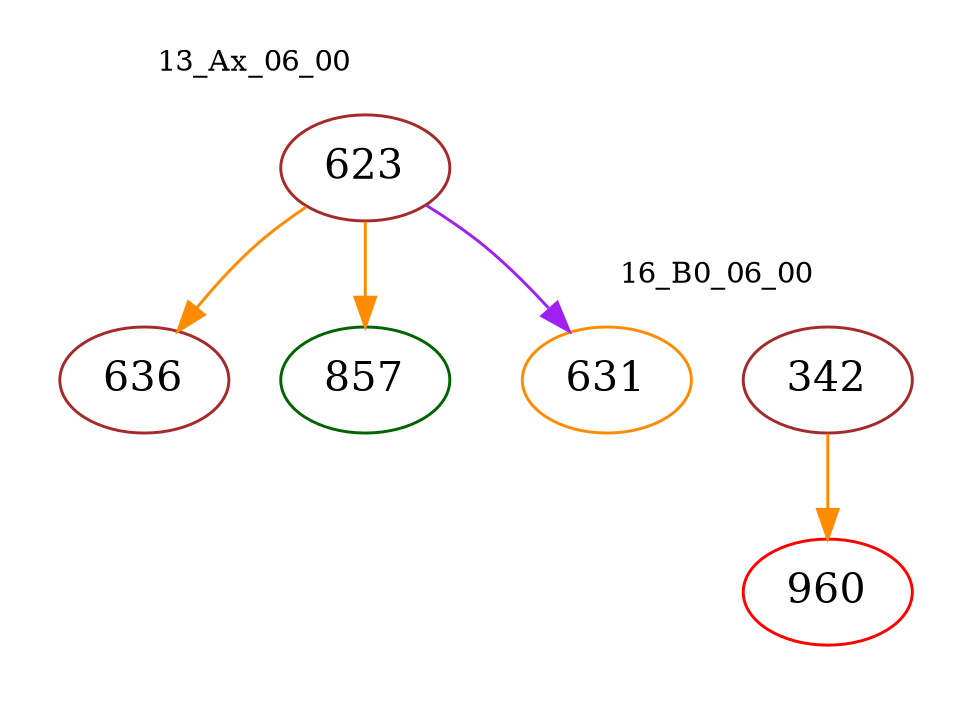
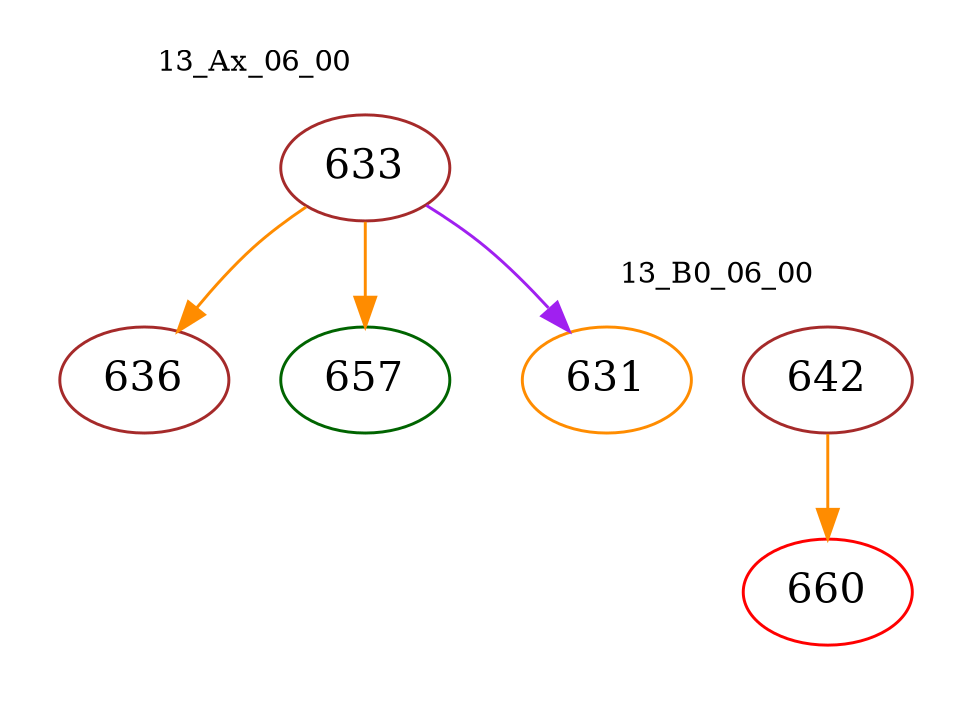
(365, 168) -> (365, 168)
(717, 275) -> (717, 275)
(365, 380) -> (365, 380)
(828, 380) -> (828, 380)
(828, 592) -> (828, 592)
